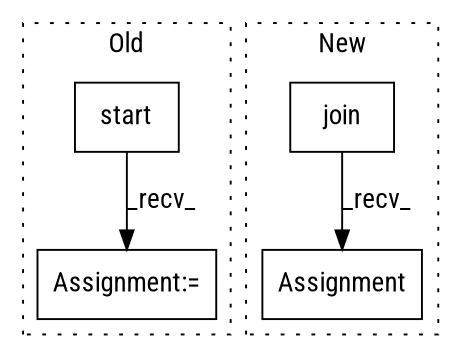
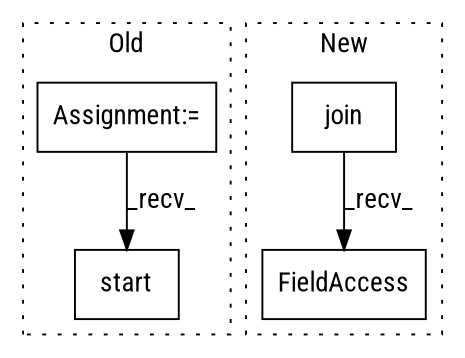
(127, 191) -> (127, 191)
(342, 284) -> (344, 284)
